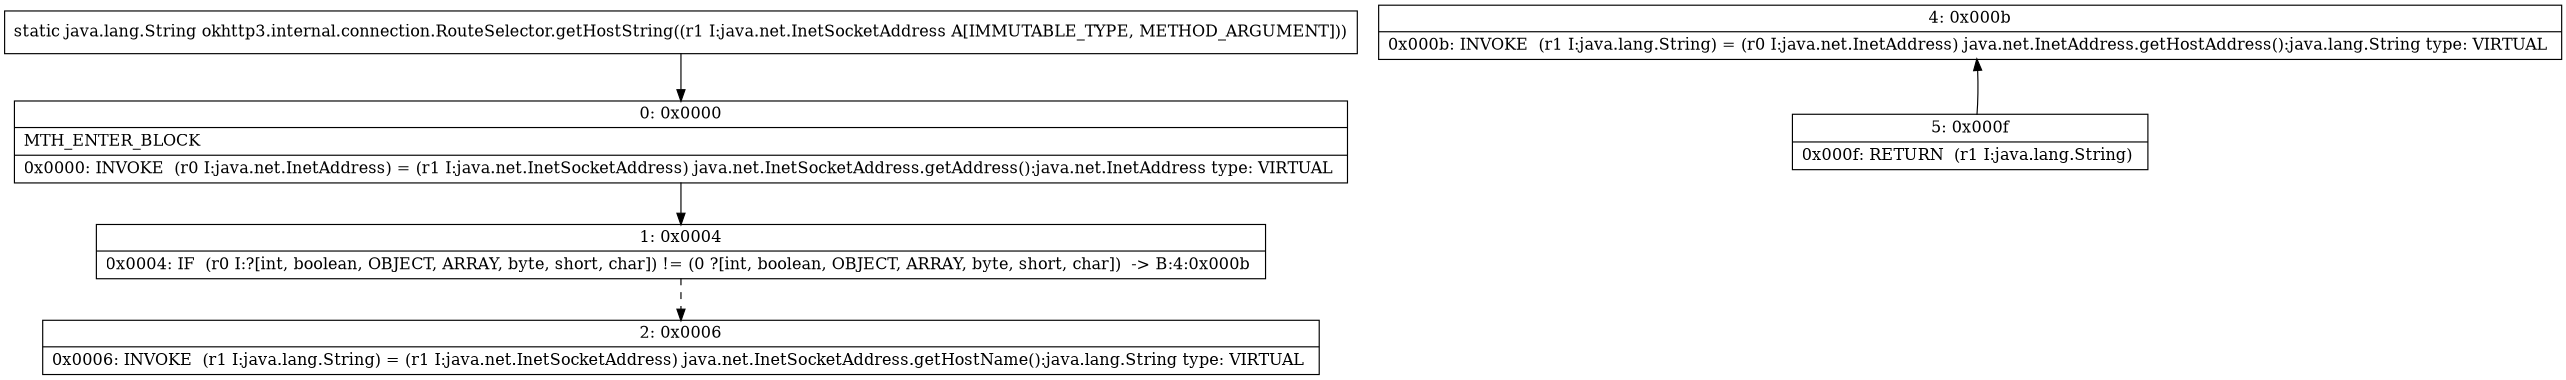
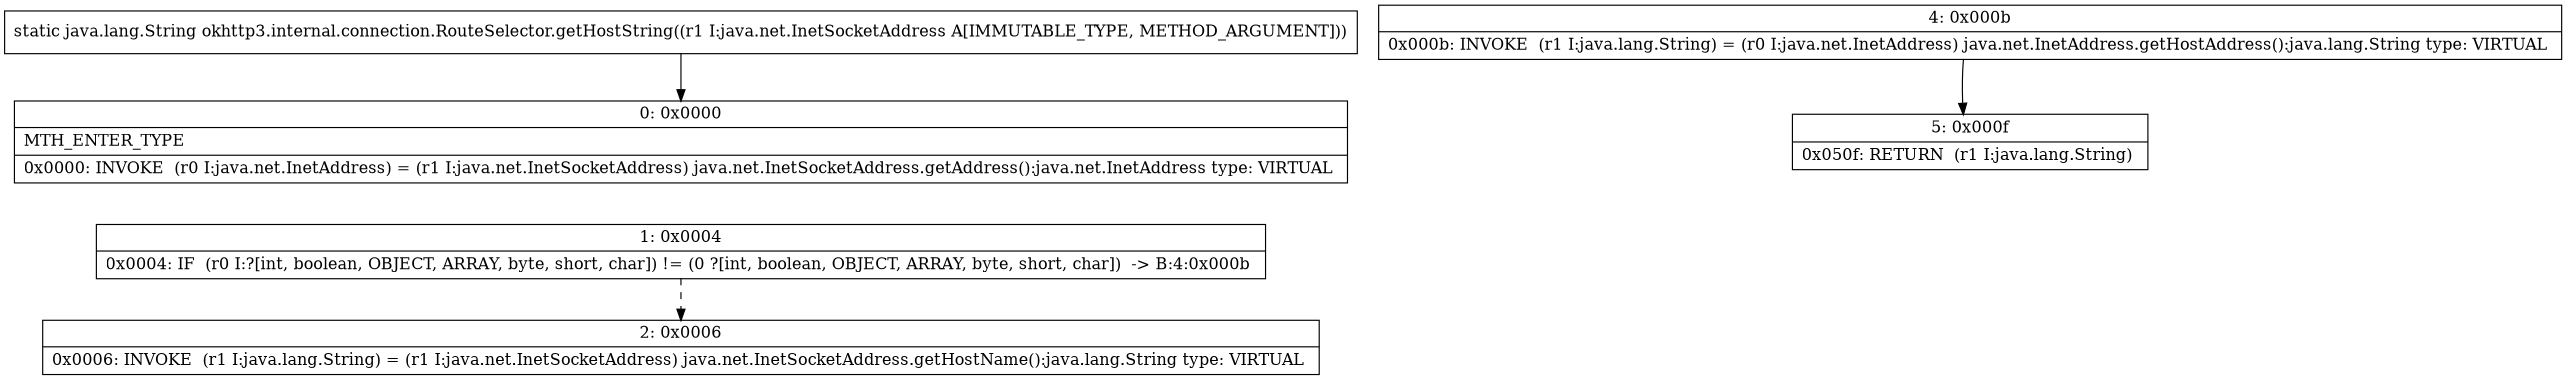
(1978, 93) -> (1962, 81)
(113, 141) -> (104, 141)
(1970, 155) -> (1970, 155)
(681, 198) -> none
